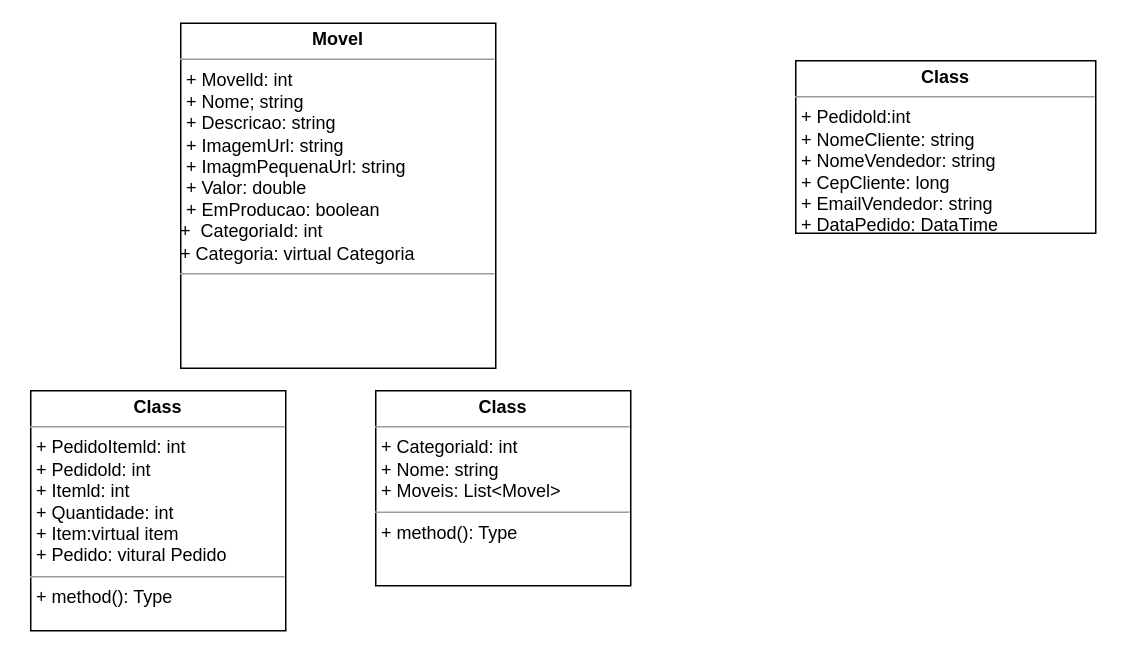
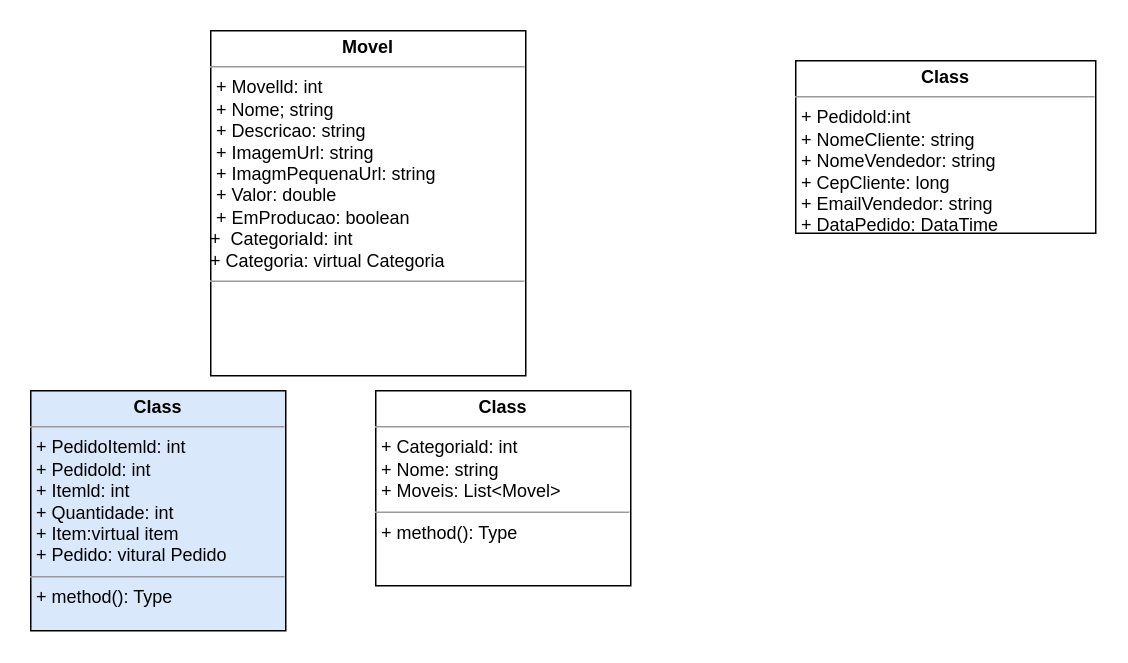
(338, 196) -> (368, 203)
(158, 511) -> (158, 511)
